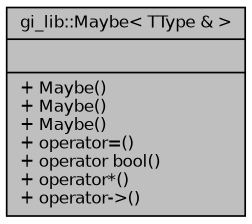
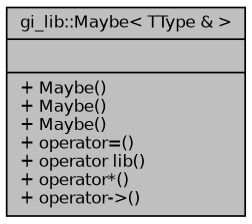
(91, 162) -> (83, 162)
